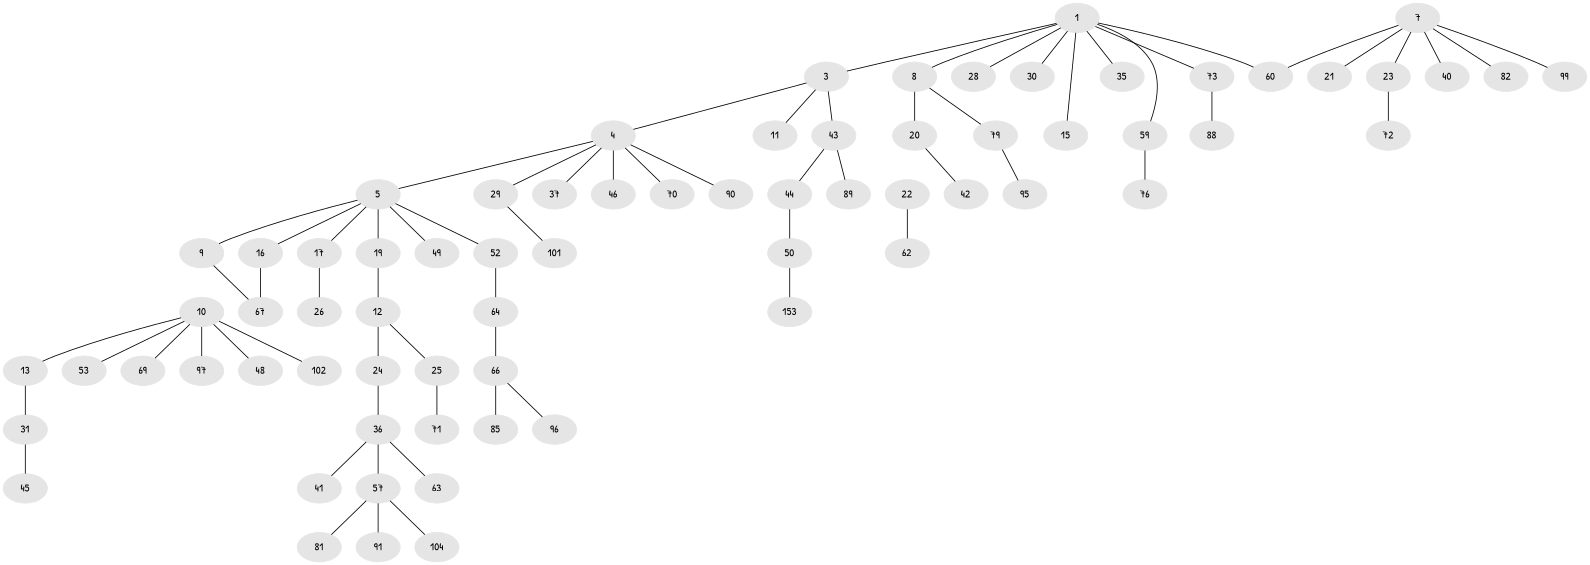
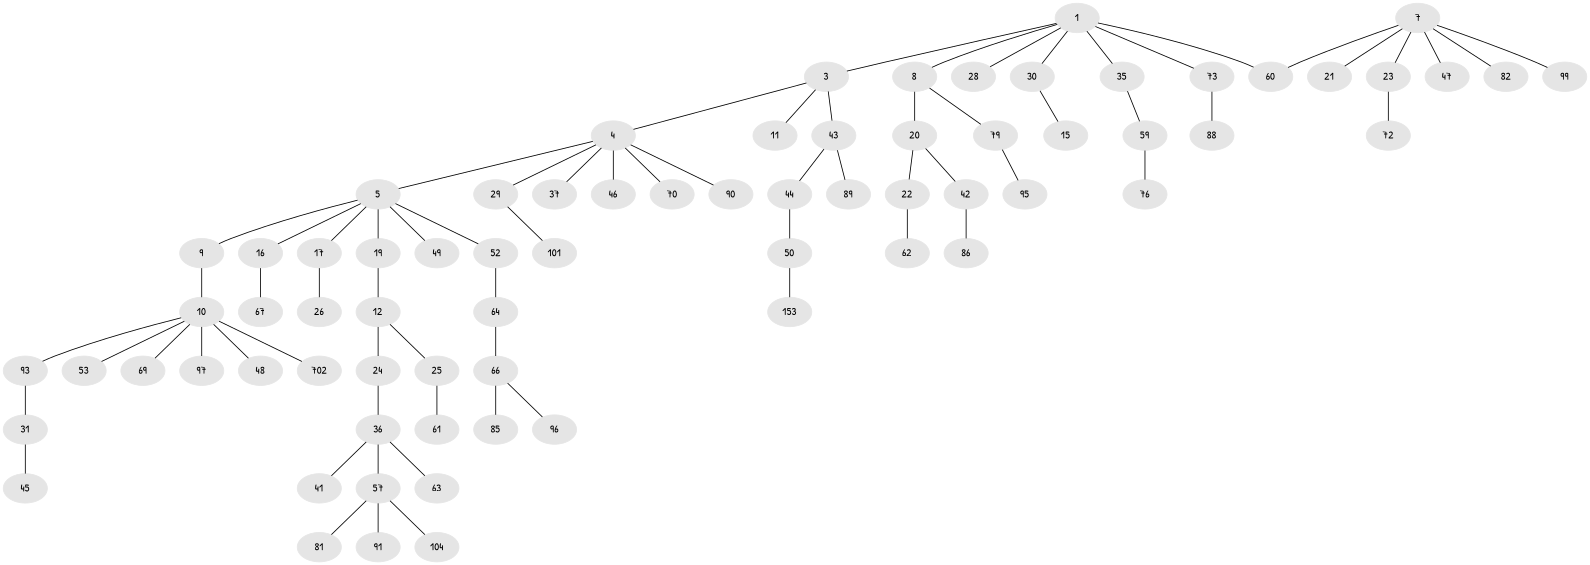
(1150, 59) -> (1134, 106)
(1071, 77) -> (1049, 106)
(1447, 77) -> (1447, 77)
none -> (911, 165)
none -> (966, 253)
(231, 282) -> (202, 283)
(25, 371) -> (25, 371)
(319, 371) -> (319, 371)
(437, 430) -> (437, 430)
